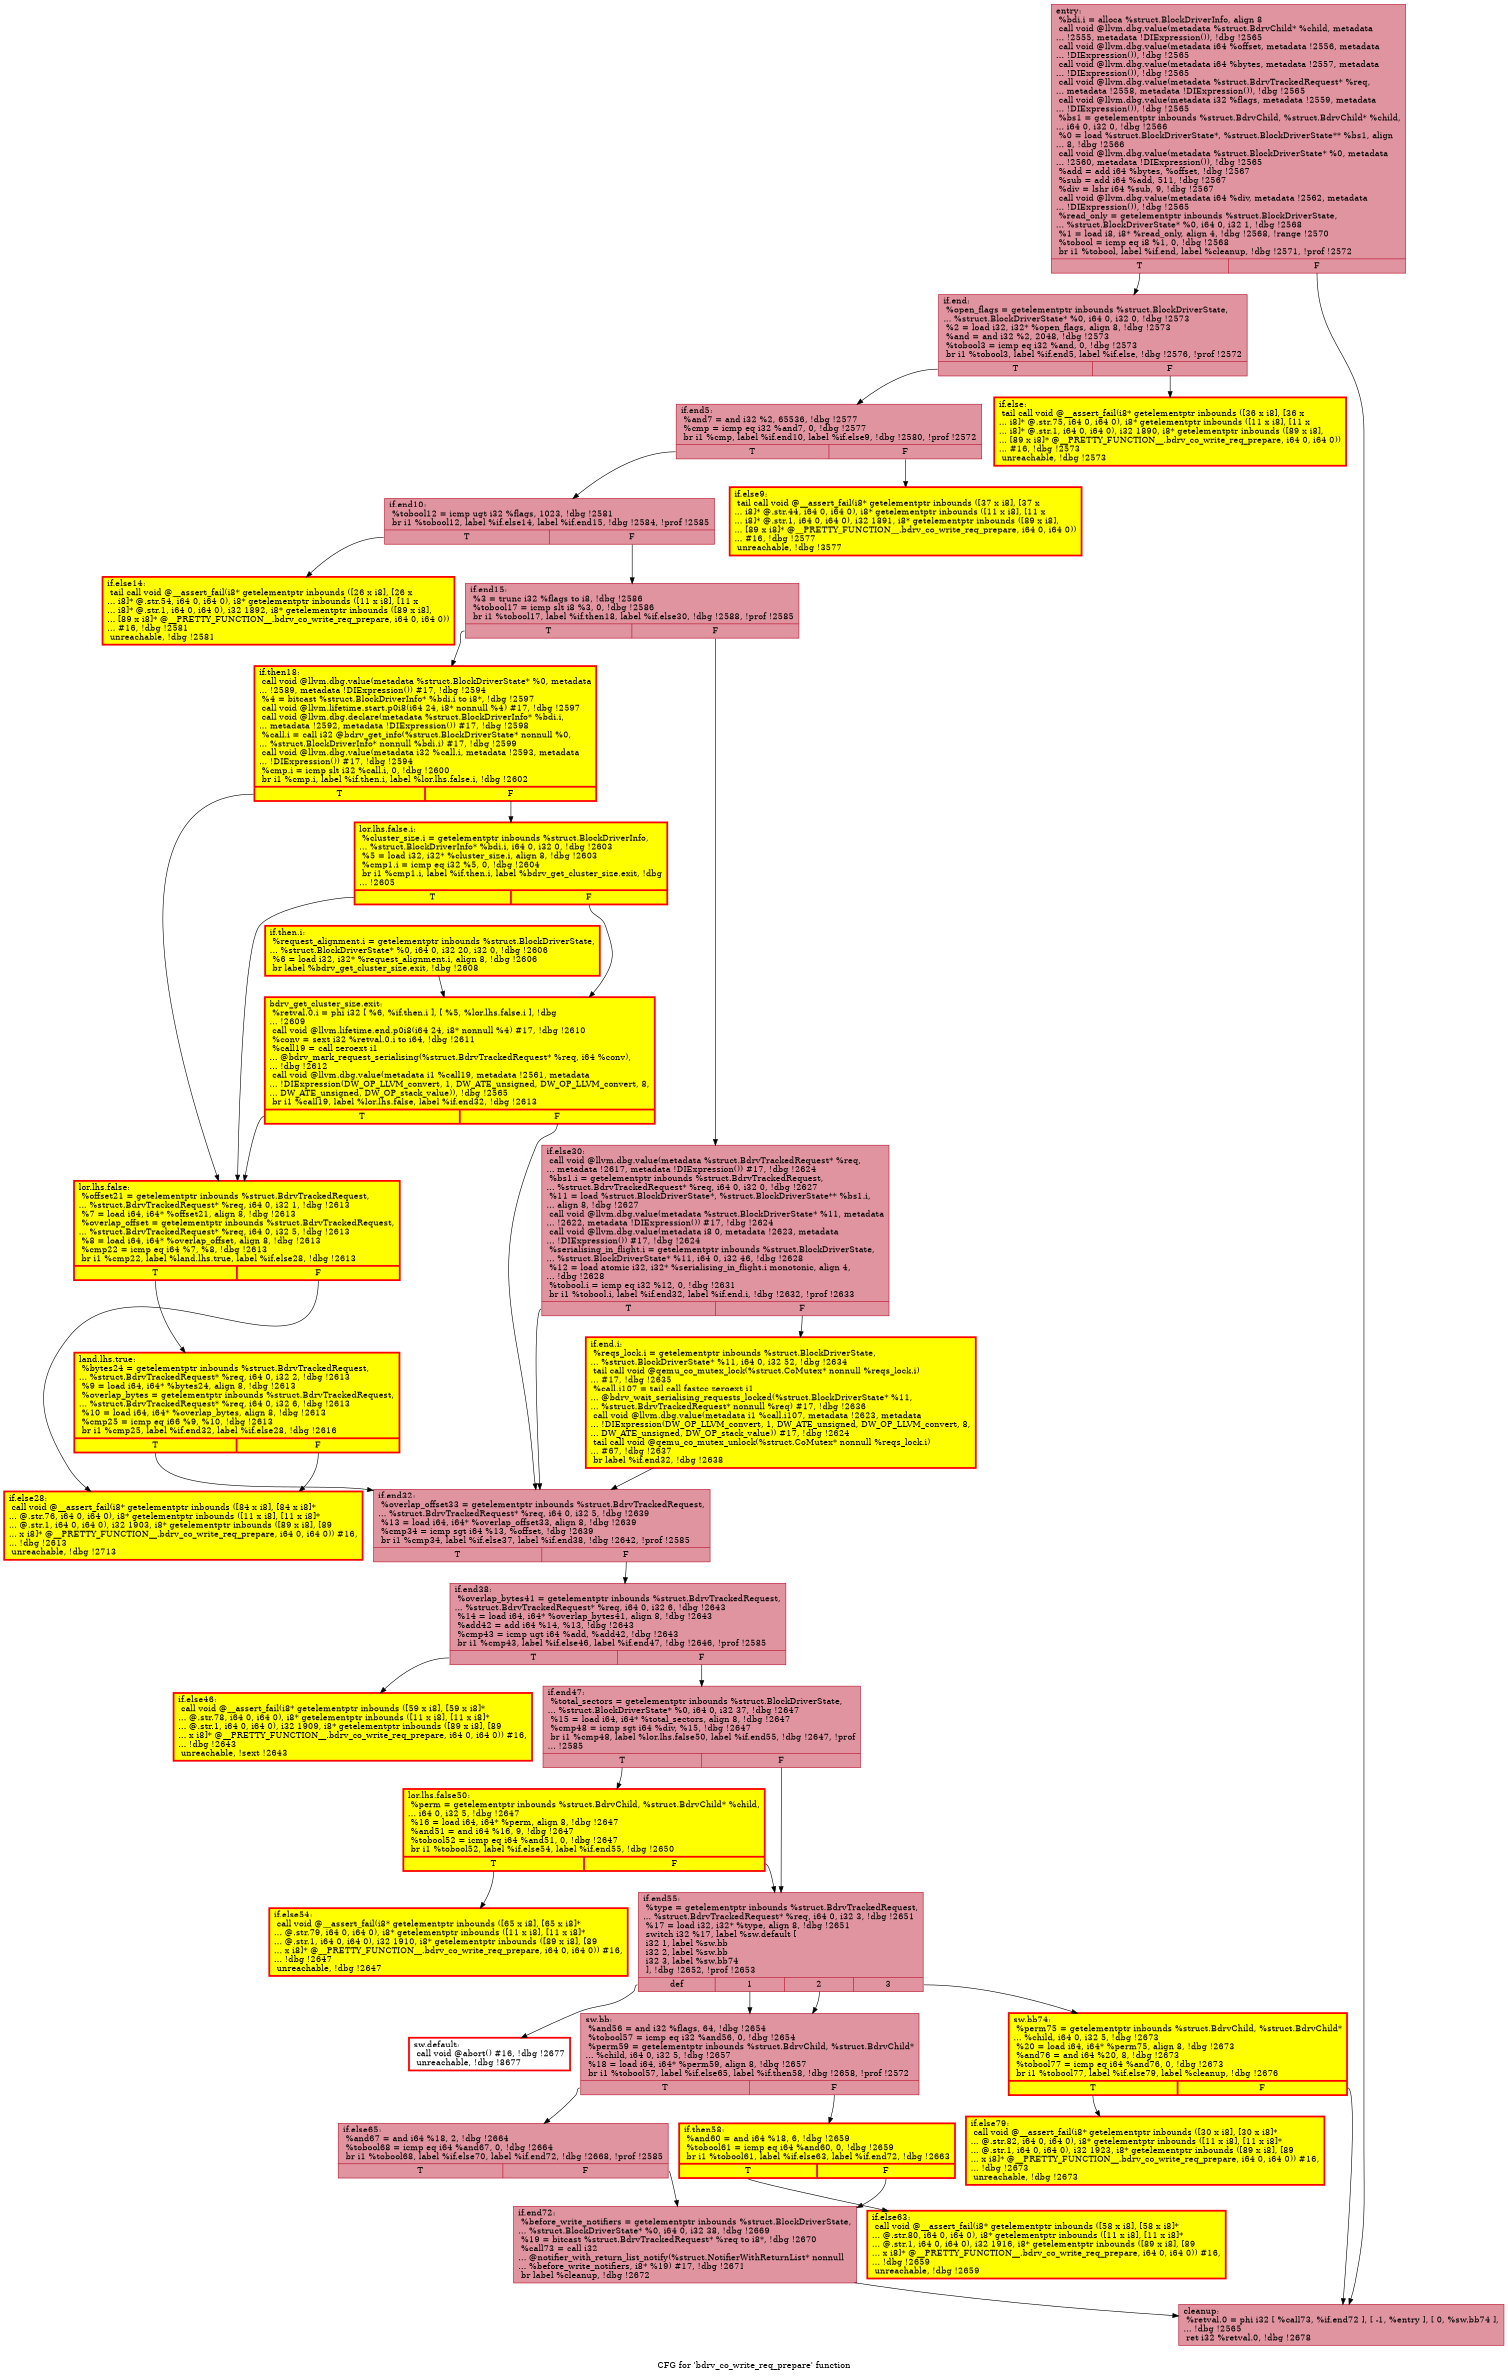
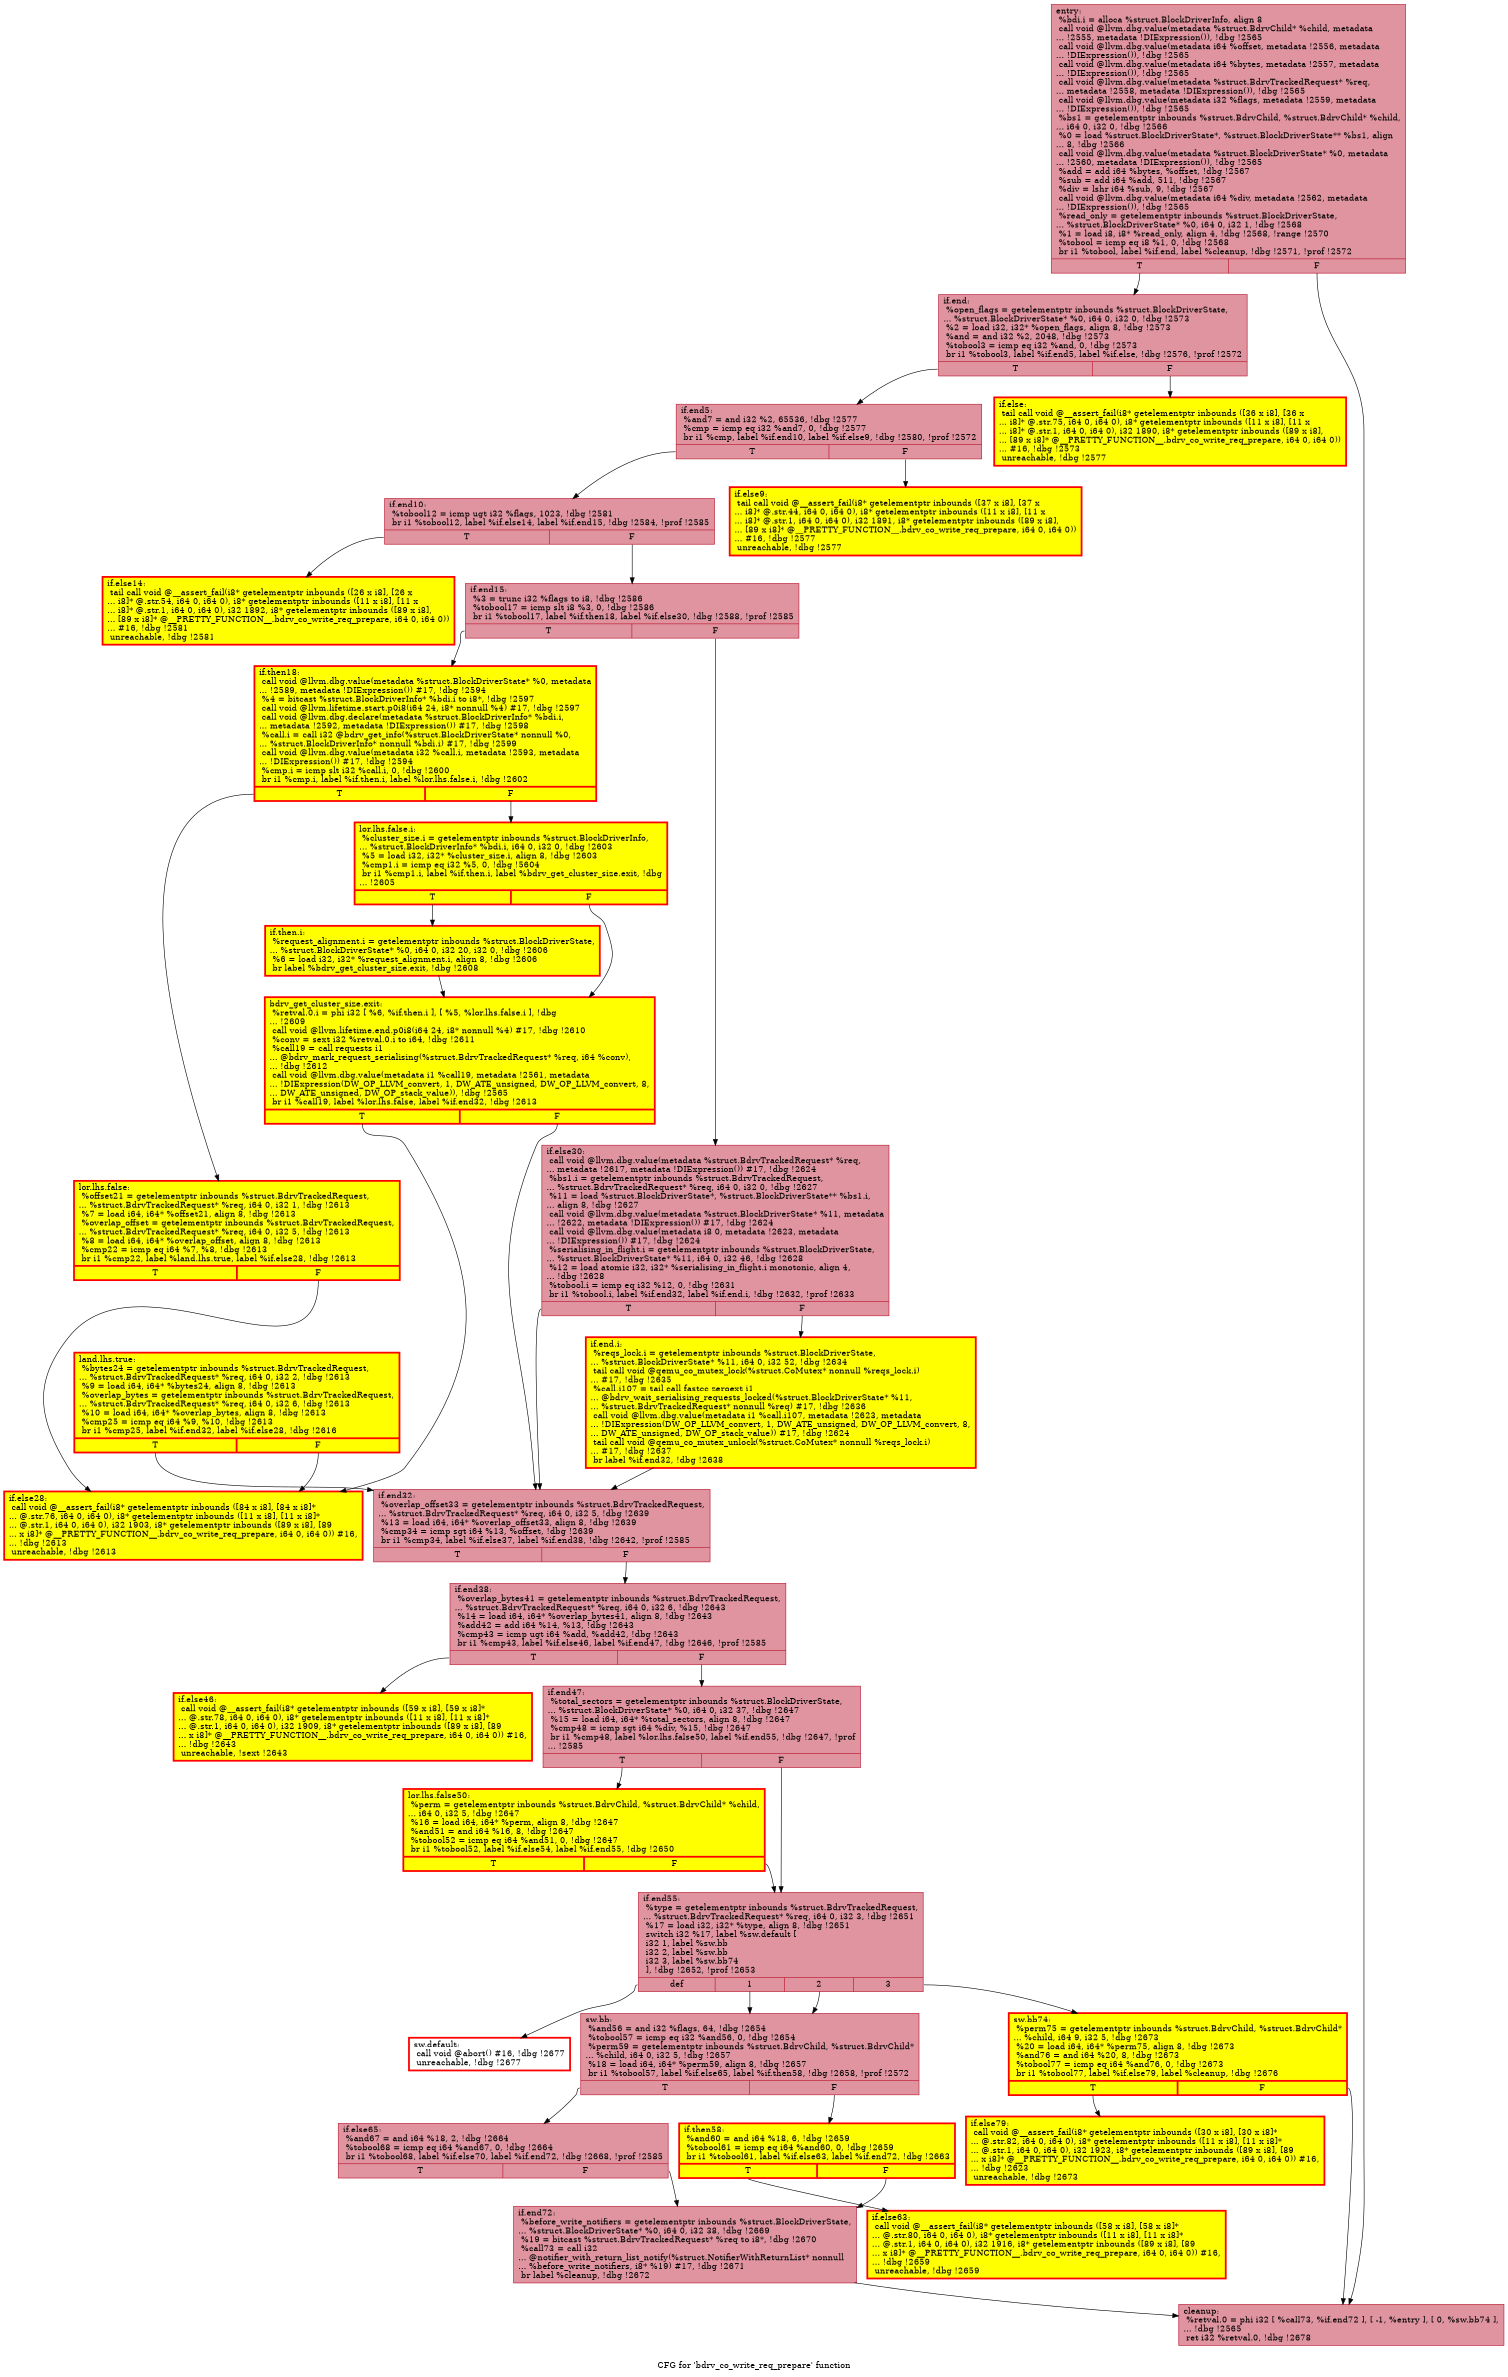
(1053, 458) -> (1053, 458)
(788, 548) -> (788, 548)
(450, 865) -> (450, 865)
(246, 999) -> (432, 912)
(324, 1049) -> (327, 1049)
(252, 1144) -> (466, 1313)
(163, 1316) -> none
(176, 1422) -> (176, 1422)
(631, 1451) -> (631, 1451)
(63, 1552) -> (63, 1552)
(491, 1831) -> (491, 1831)
(449, 1942) -> none
(1086, 2038) -> (1086, 2038)
(468, 2063) -> (468, 2063)
(1000, 2168) -> (1000, 2168)
